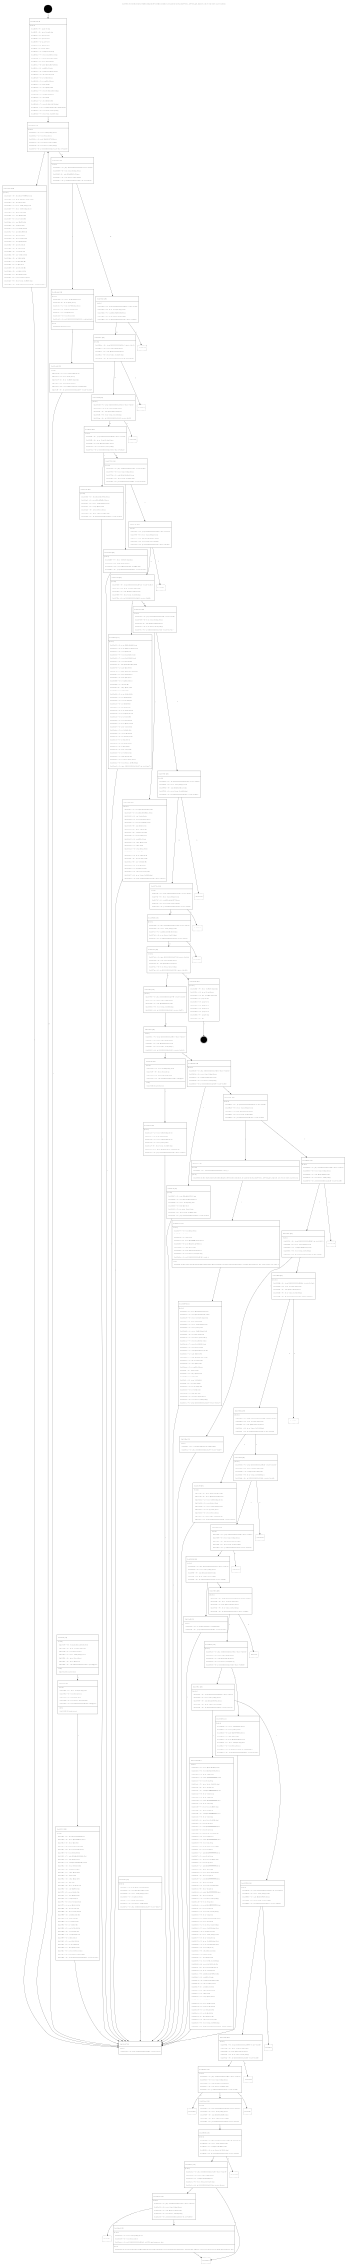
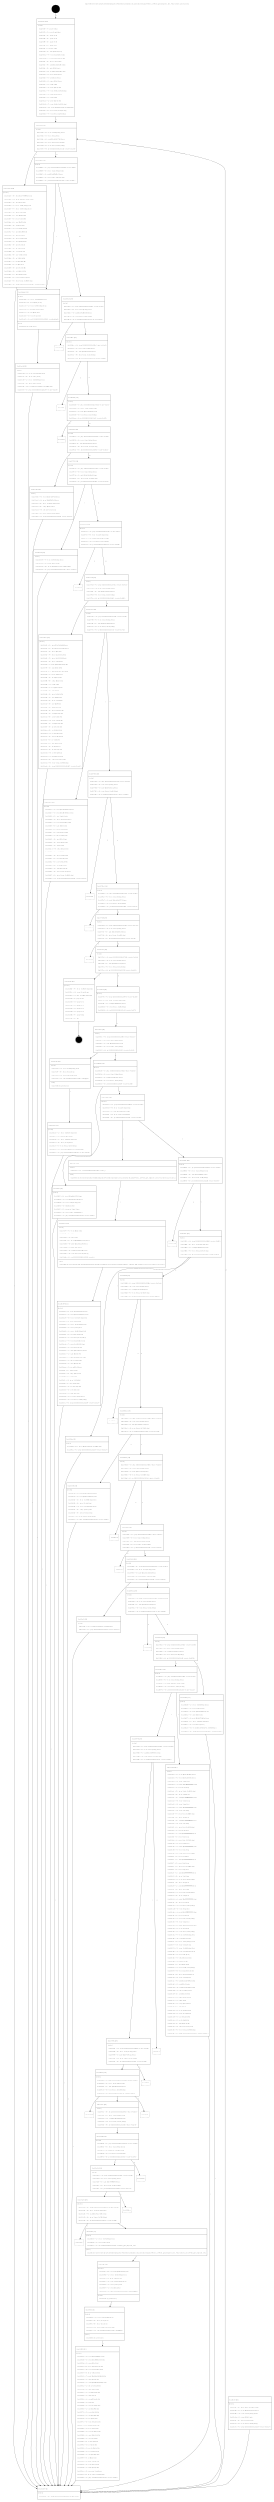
(197, 2255) -> (135, 2258)
